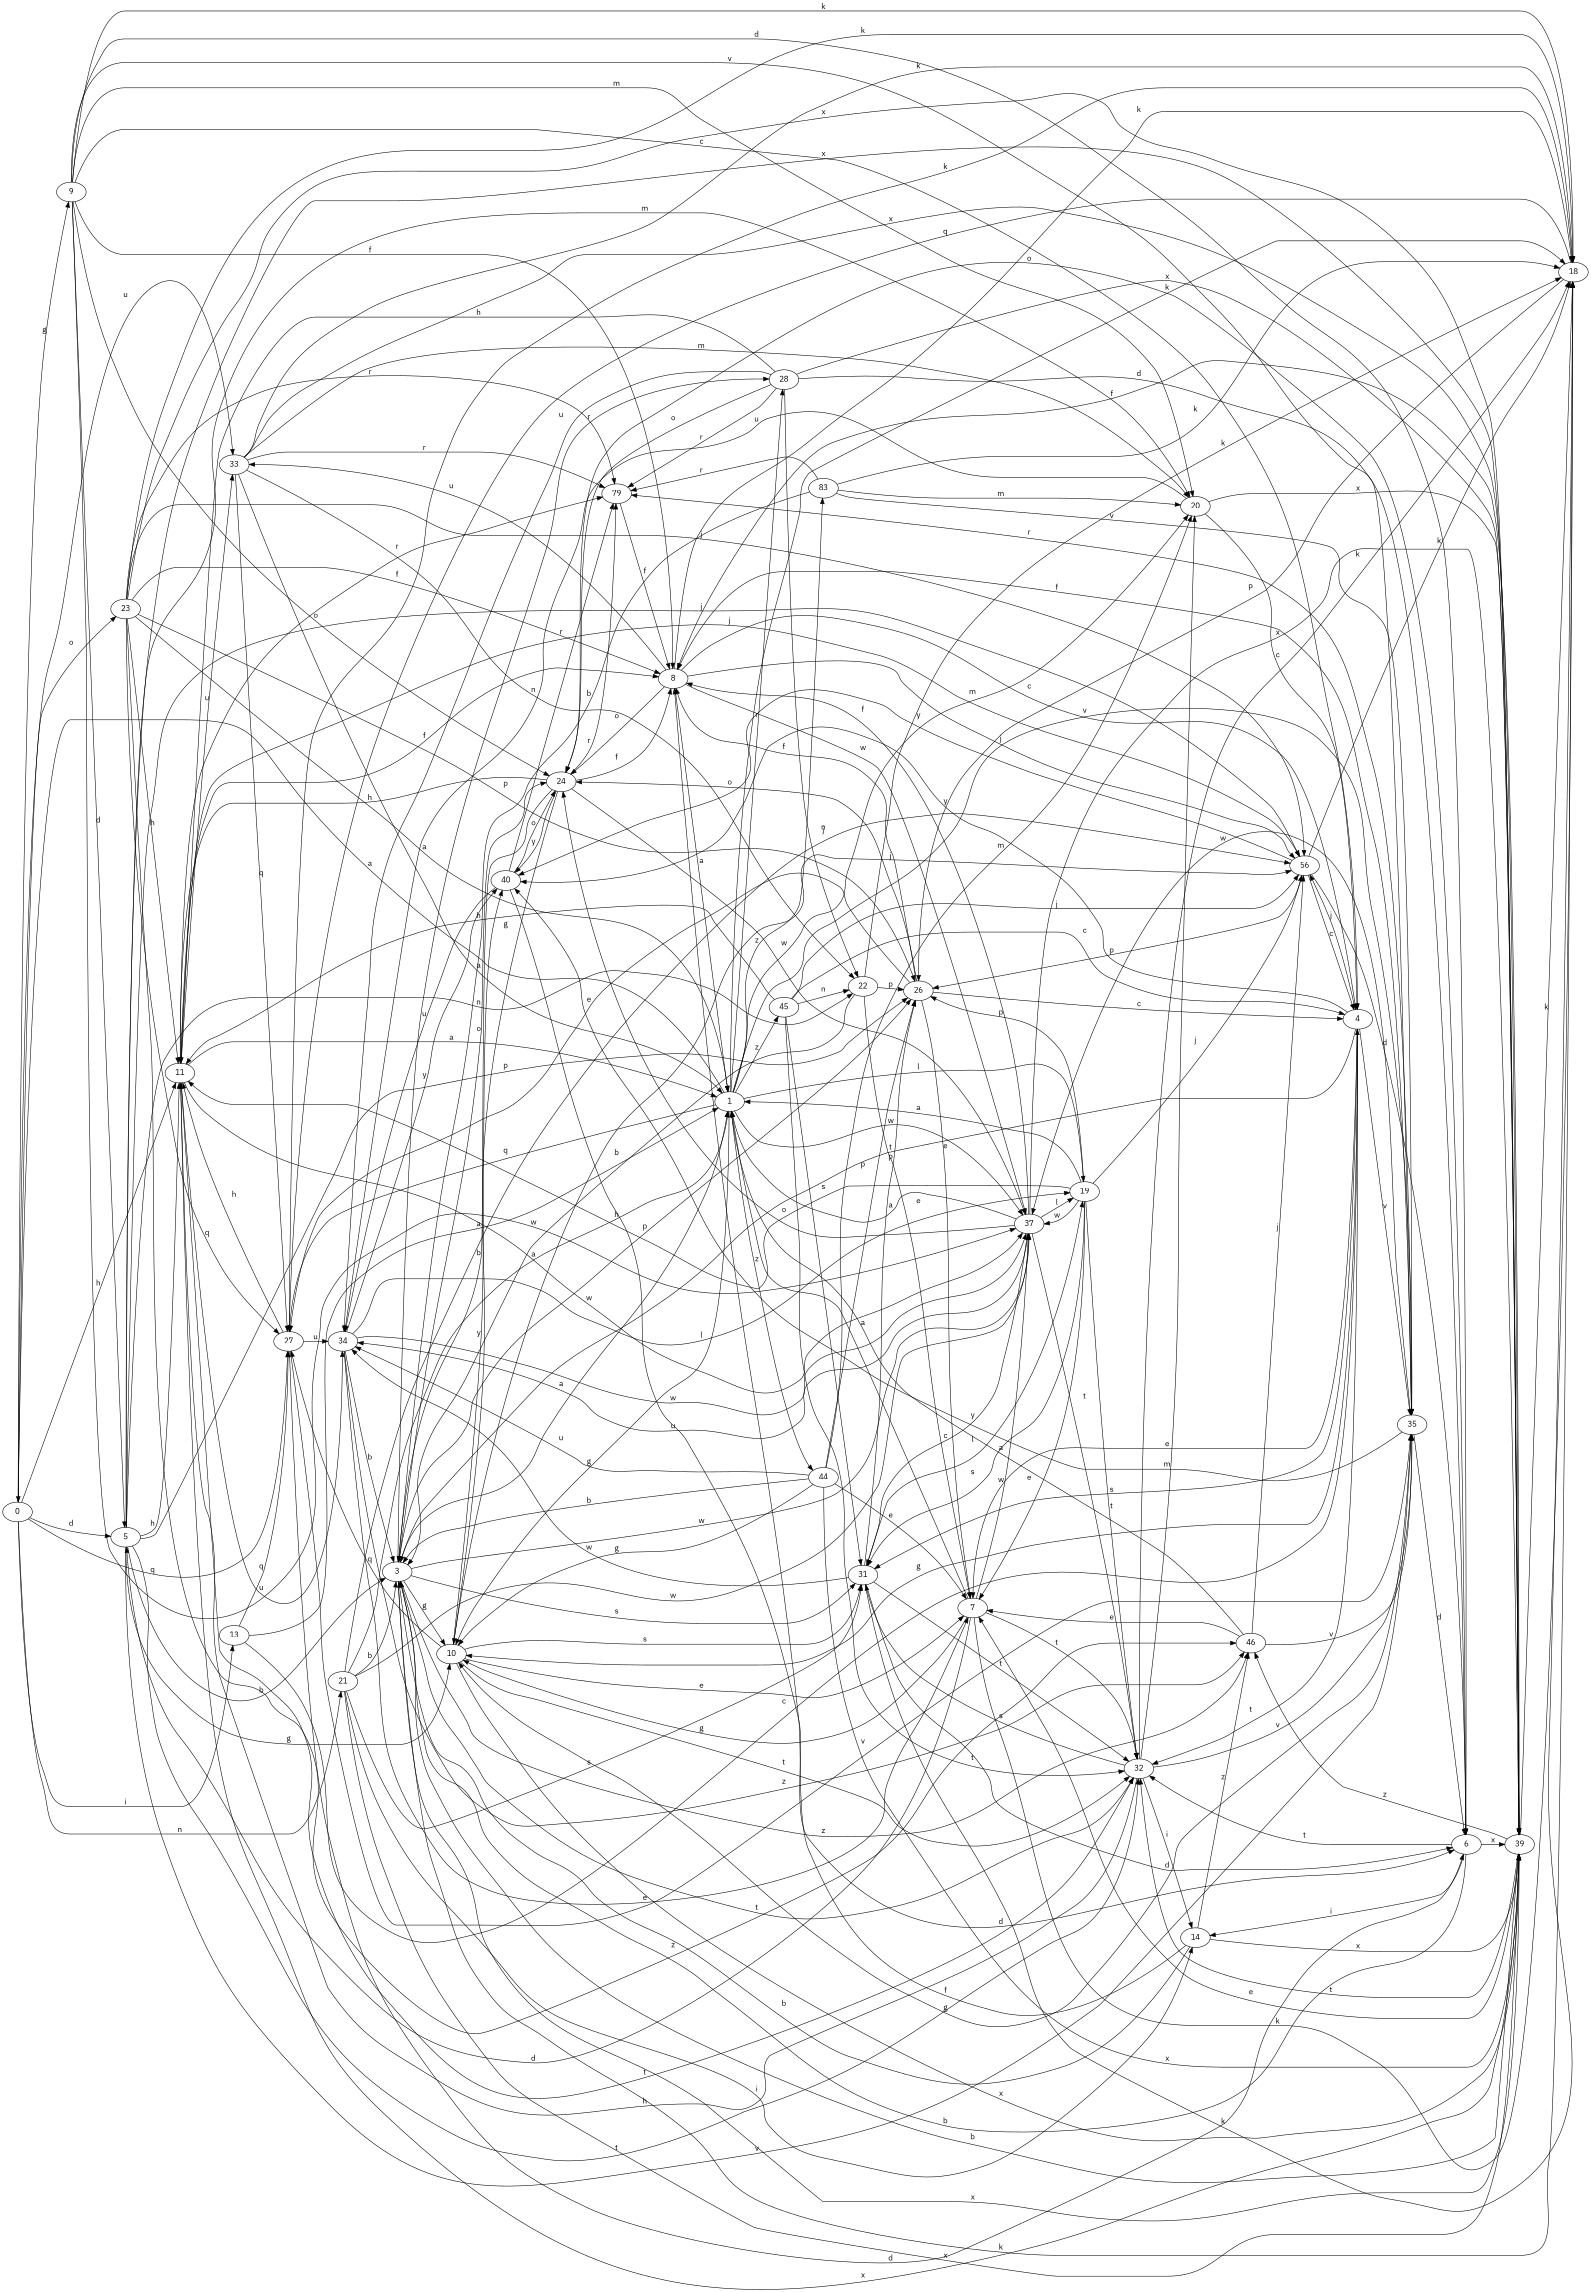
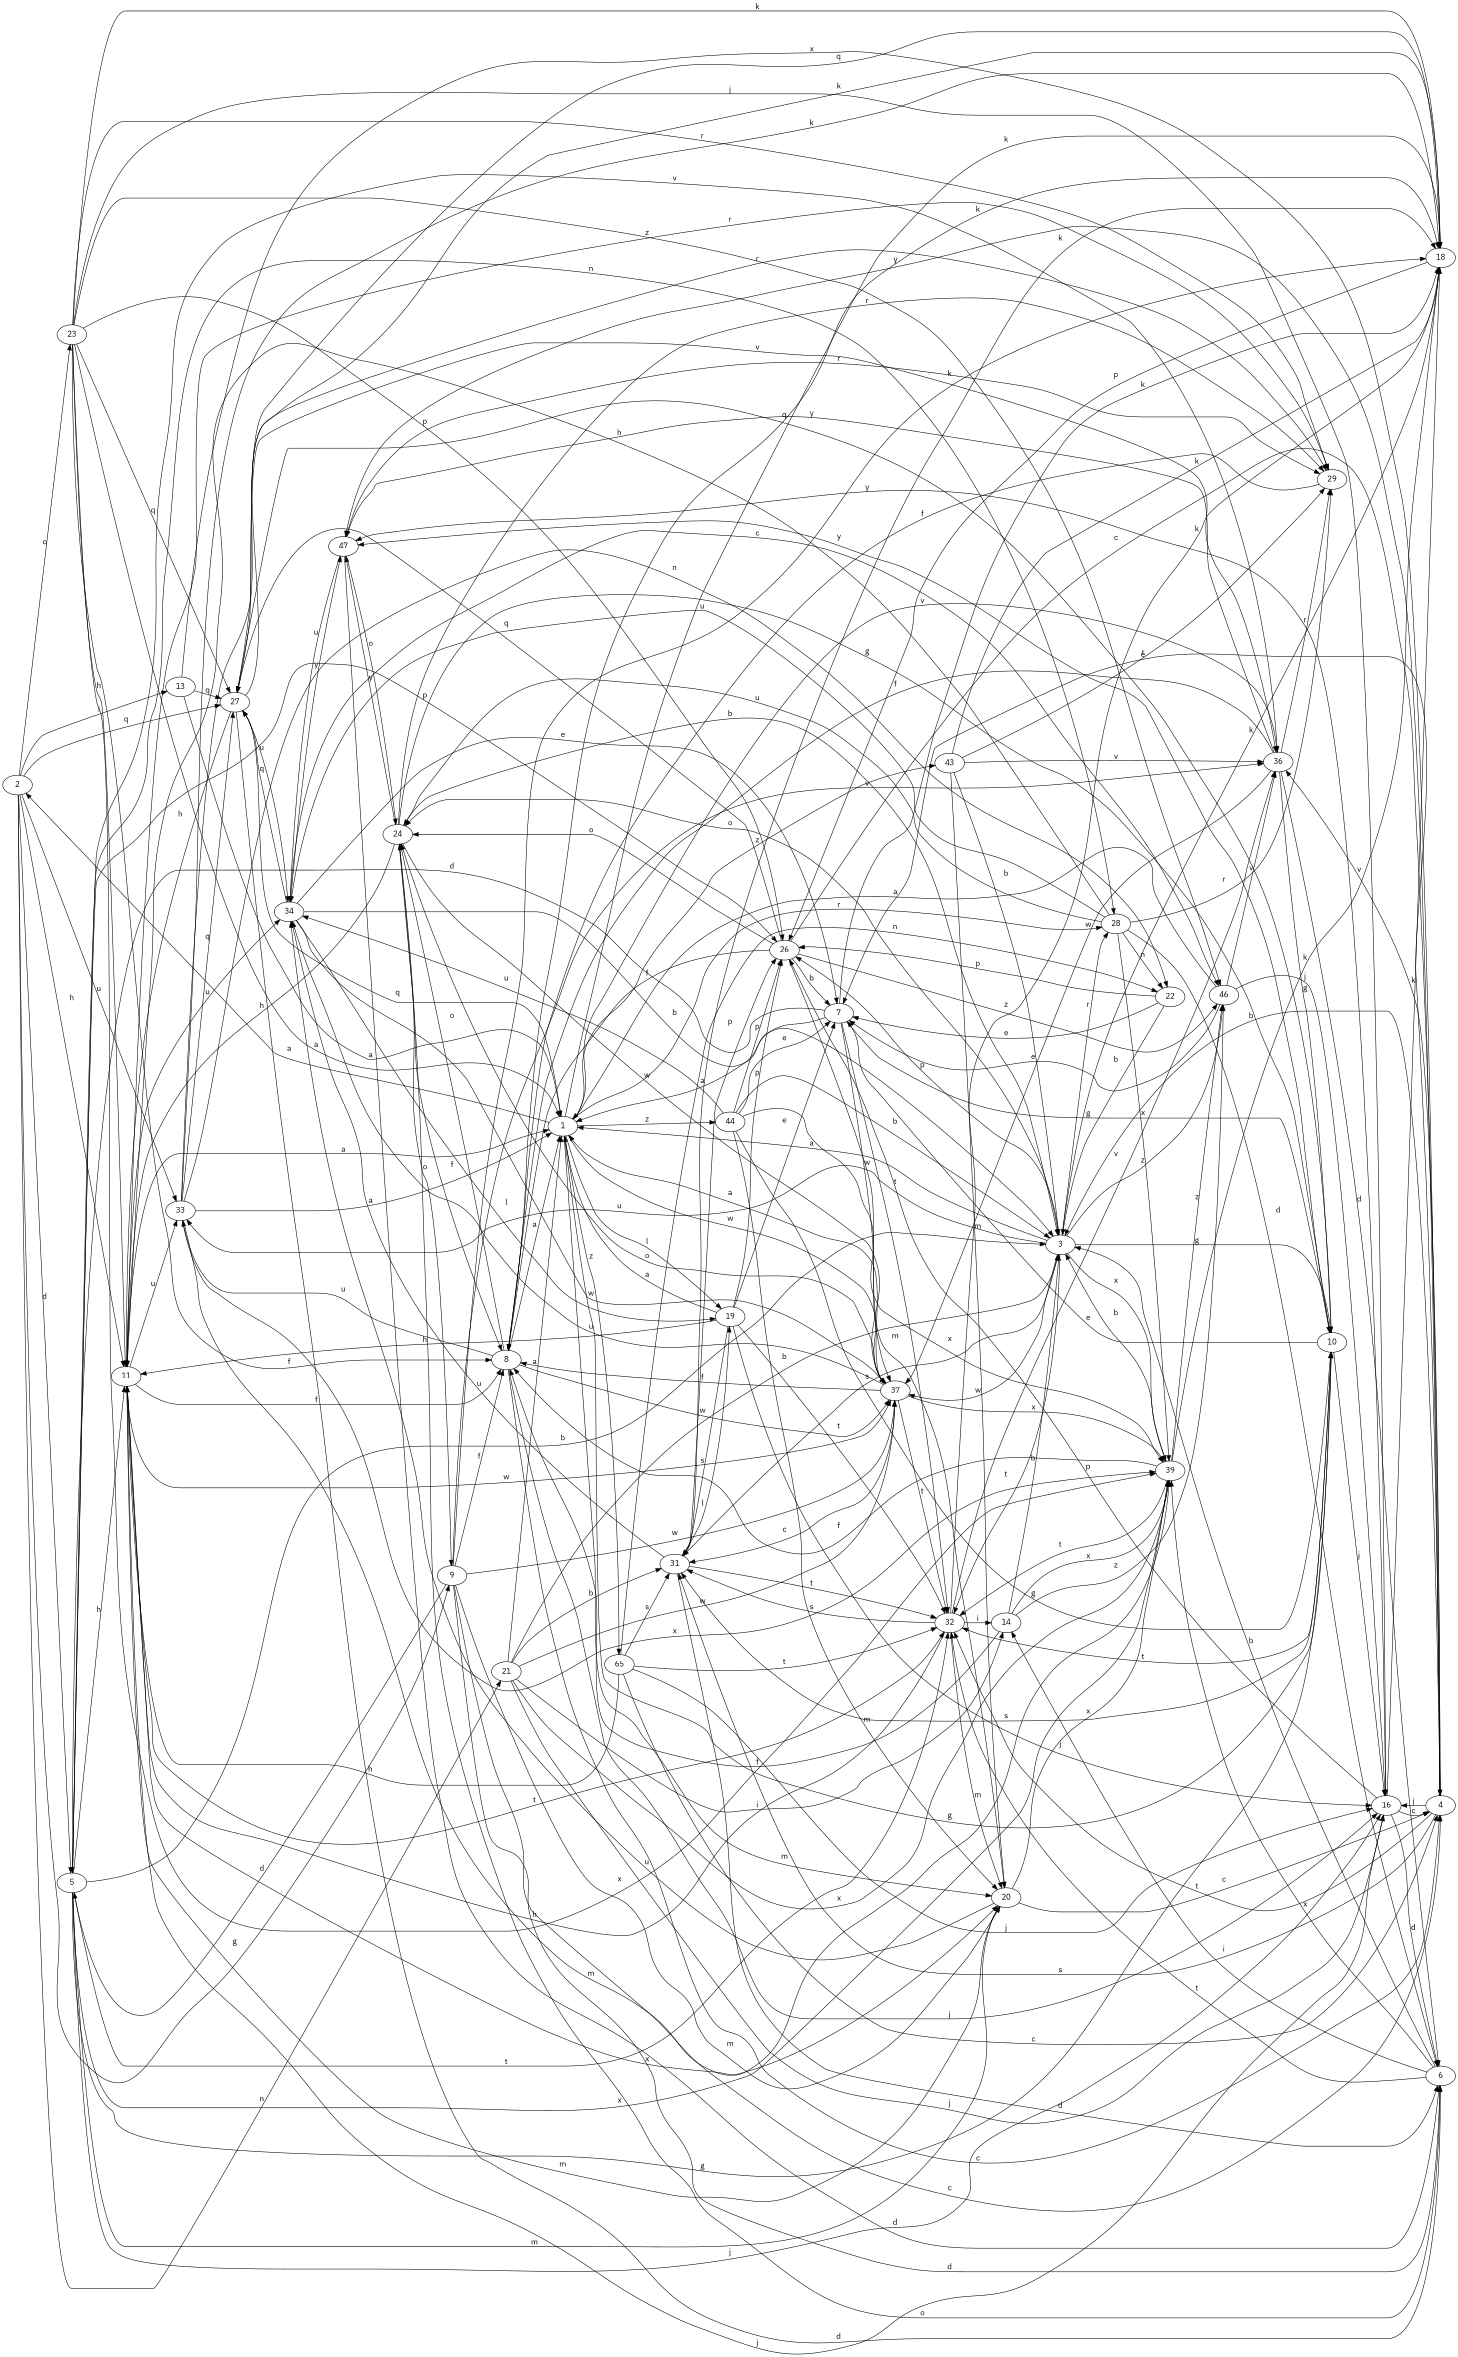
(673, 418) -> (757, 698)
(823, 488) -> (950, 763)
(617, 494) -> (1332, 479)
(1089, 527) -> none
(234, 545) -> (430, 1201)
none -> (268, 813)
(1305, 866) -> (1386, 1805)
(506, 881) -> (343, 546)
(272, 997) -> (177, 444)
(589, 1000) -> (506, 623)
(784, 1007) -> (619, 1664)
none -> (1001, 1012)
(946, 1146) -> (812, 978)
(891, 1147) -> (1251, 1016)
(1055, 1209) -> none
none -> (623, 1212)
(1066, 1215) -> none
none -> (916, 1388)
(1412, 1425) -> (1278, 762)
(18, 1512) -> (18, 785)
(1123, 1533) -> none
(589, 1547) -> (479, 1384)
(784, 1702) -> (812, 49)
(589, 1762) -> (591, 1593)
(784, 1782) -> (757, 534)
(1210, 1988) -> none
none -> (341, 2080)
(1006, 2101) -> none
